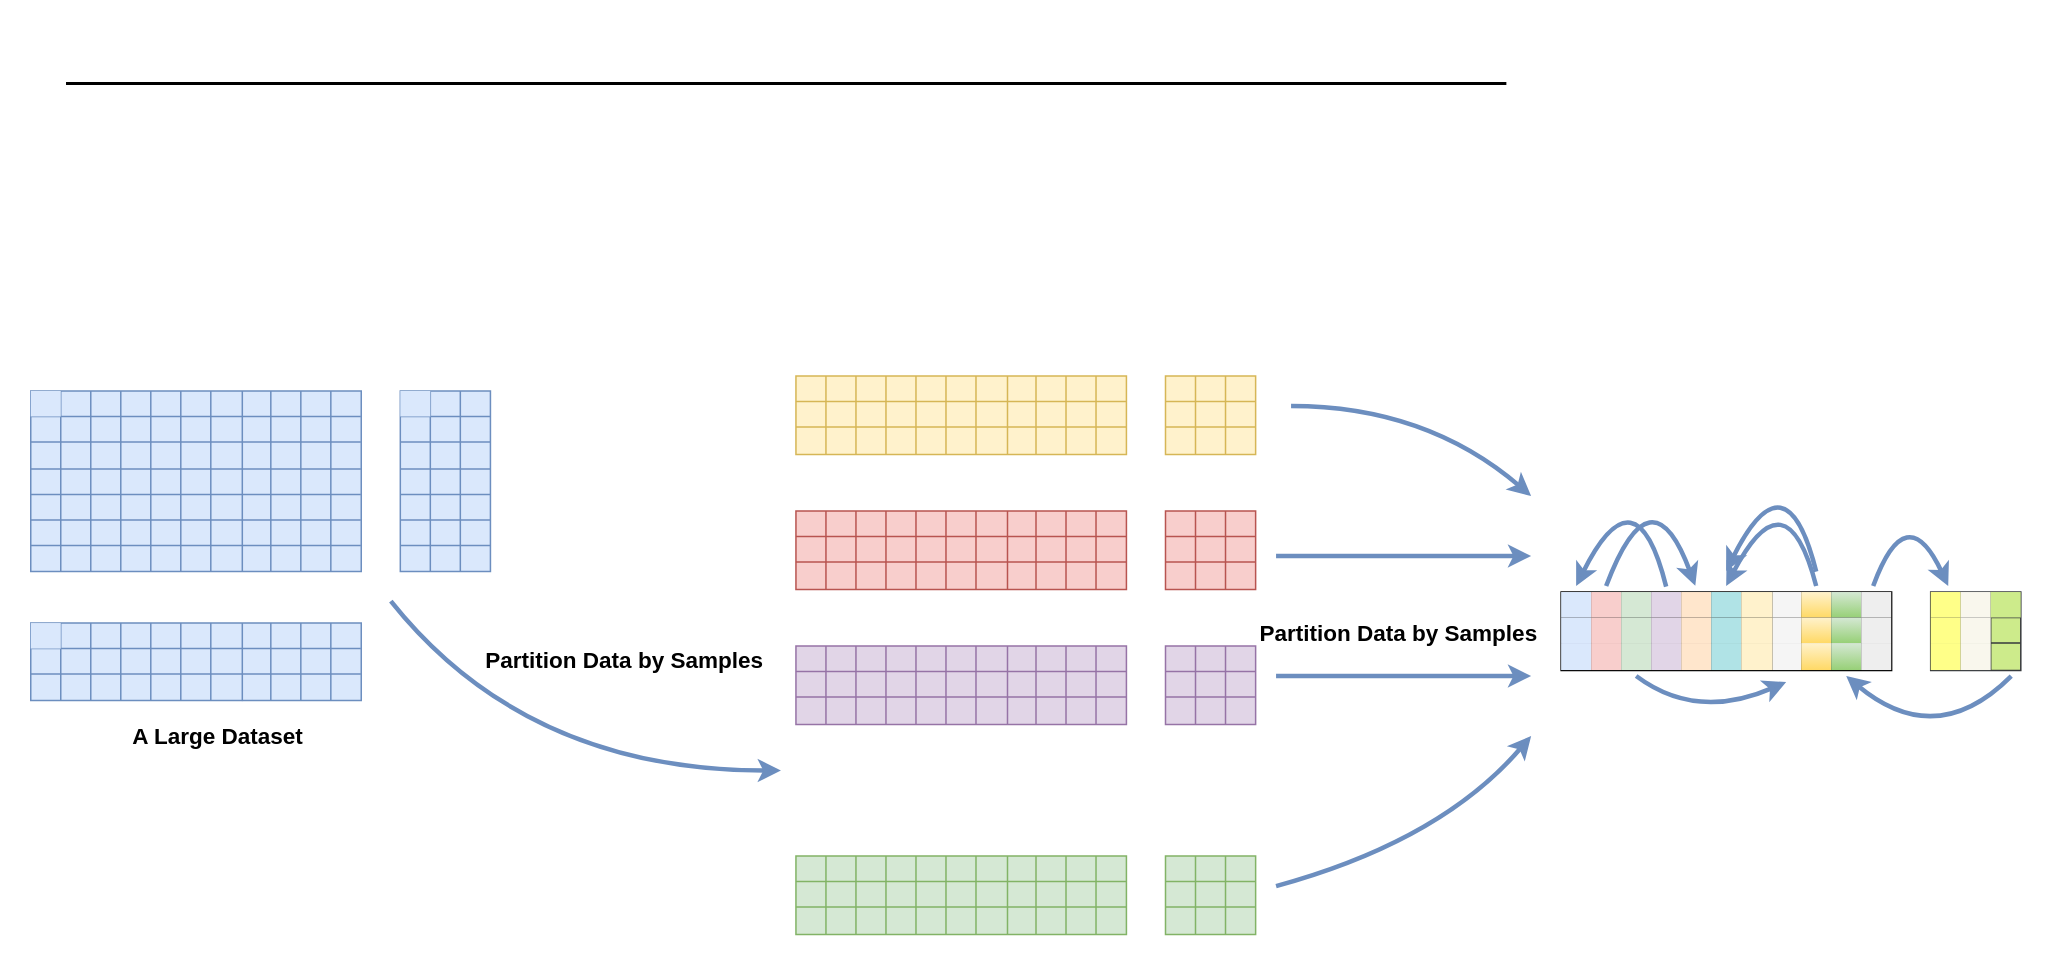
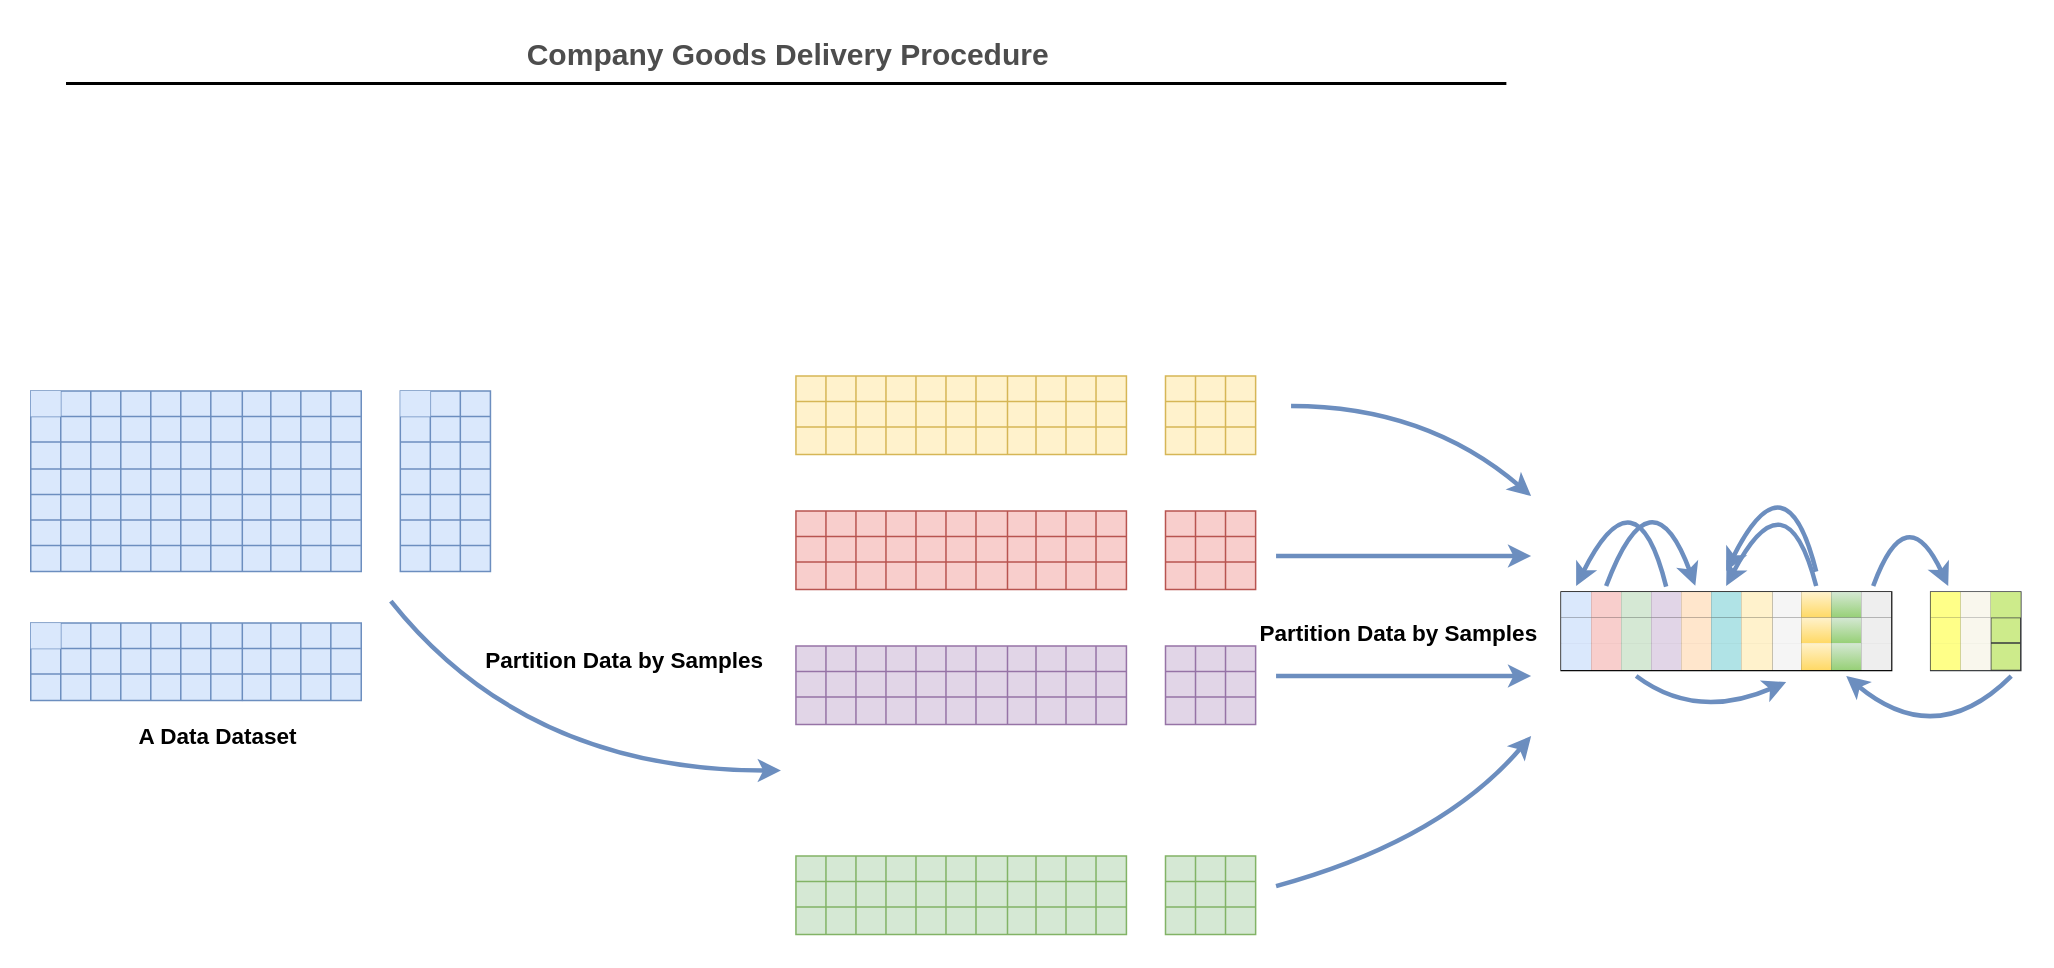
none -> (788, 53)
(218, 736) -> (218, 736)
